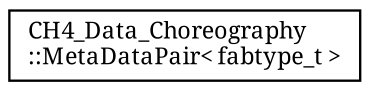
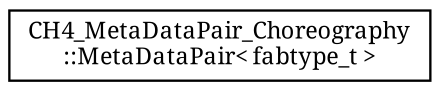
(185, 46) -> (220, 46)
